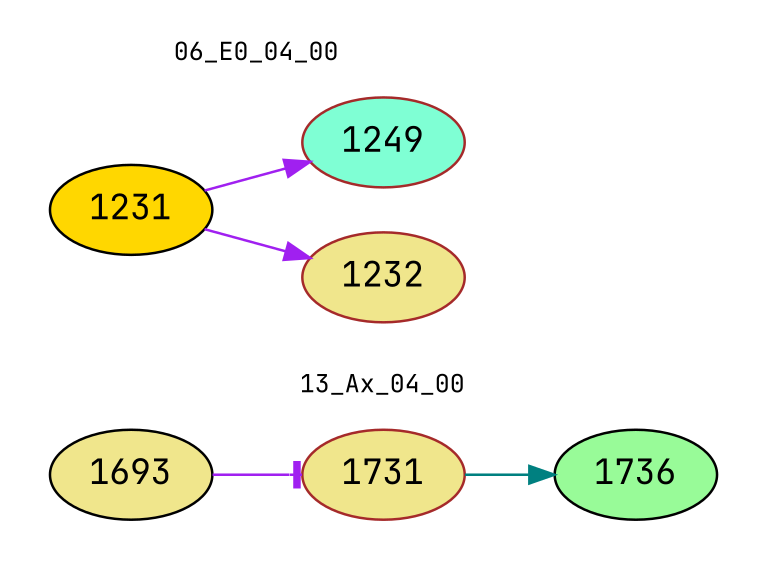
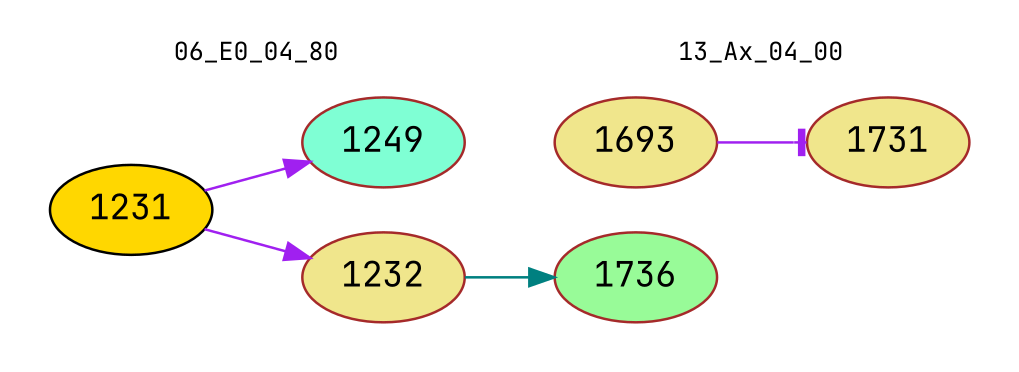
(257, 54) -> (257, 54)
(131, 475) -> (636, 142)
(497, 475) -> (500, 277)
(636, 475) -> (636, 277)
